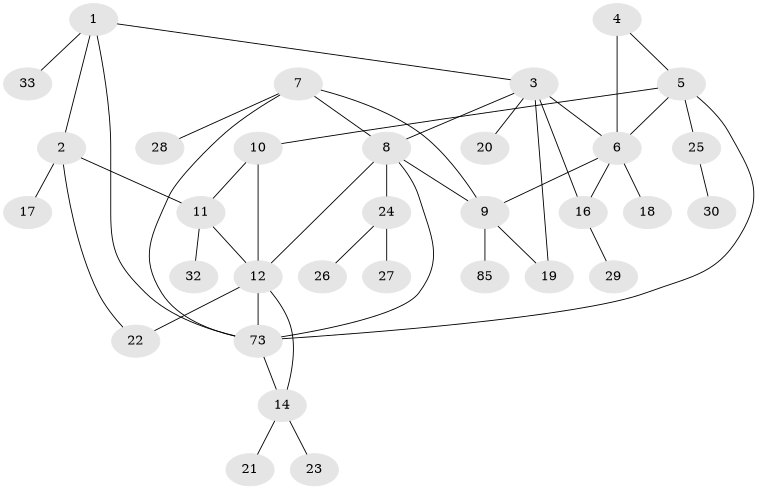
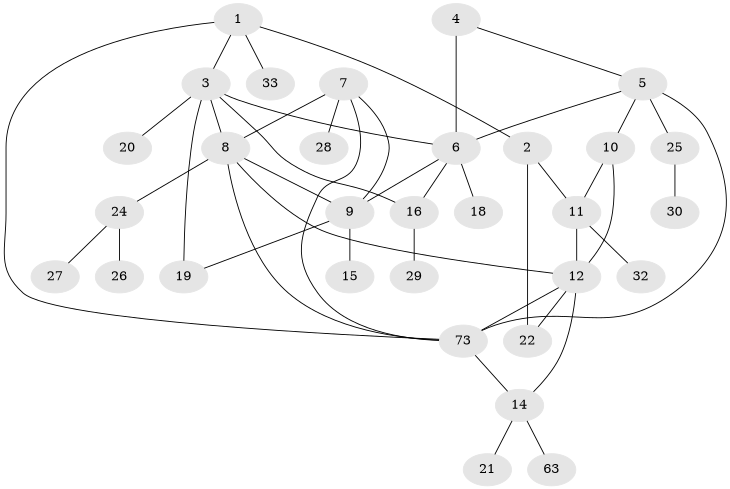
(28, 213) -> none
(485, 277) -> (350, 277)
(314, 470) -> (552, 470)
